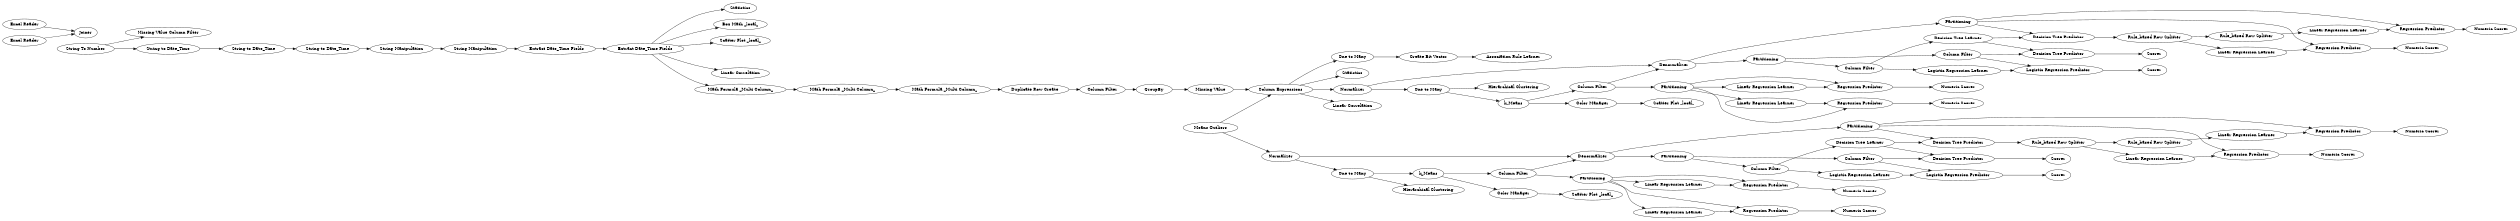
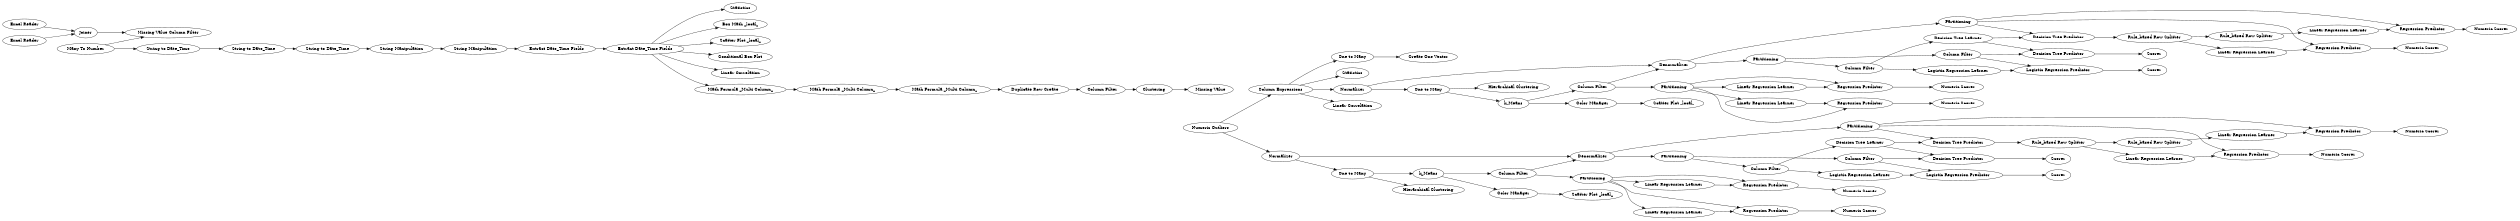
none -> (110, 33)
(86, 49) -> (86, 49)
none -> (740, 57)
(1428, 57) -> (1428, 57)
(1513, 57) -> none
(1154, 90) -> (1154, 90)
(1240, 90) -> none
(1210, 128) -> (1210, 128)
